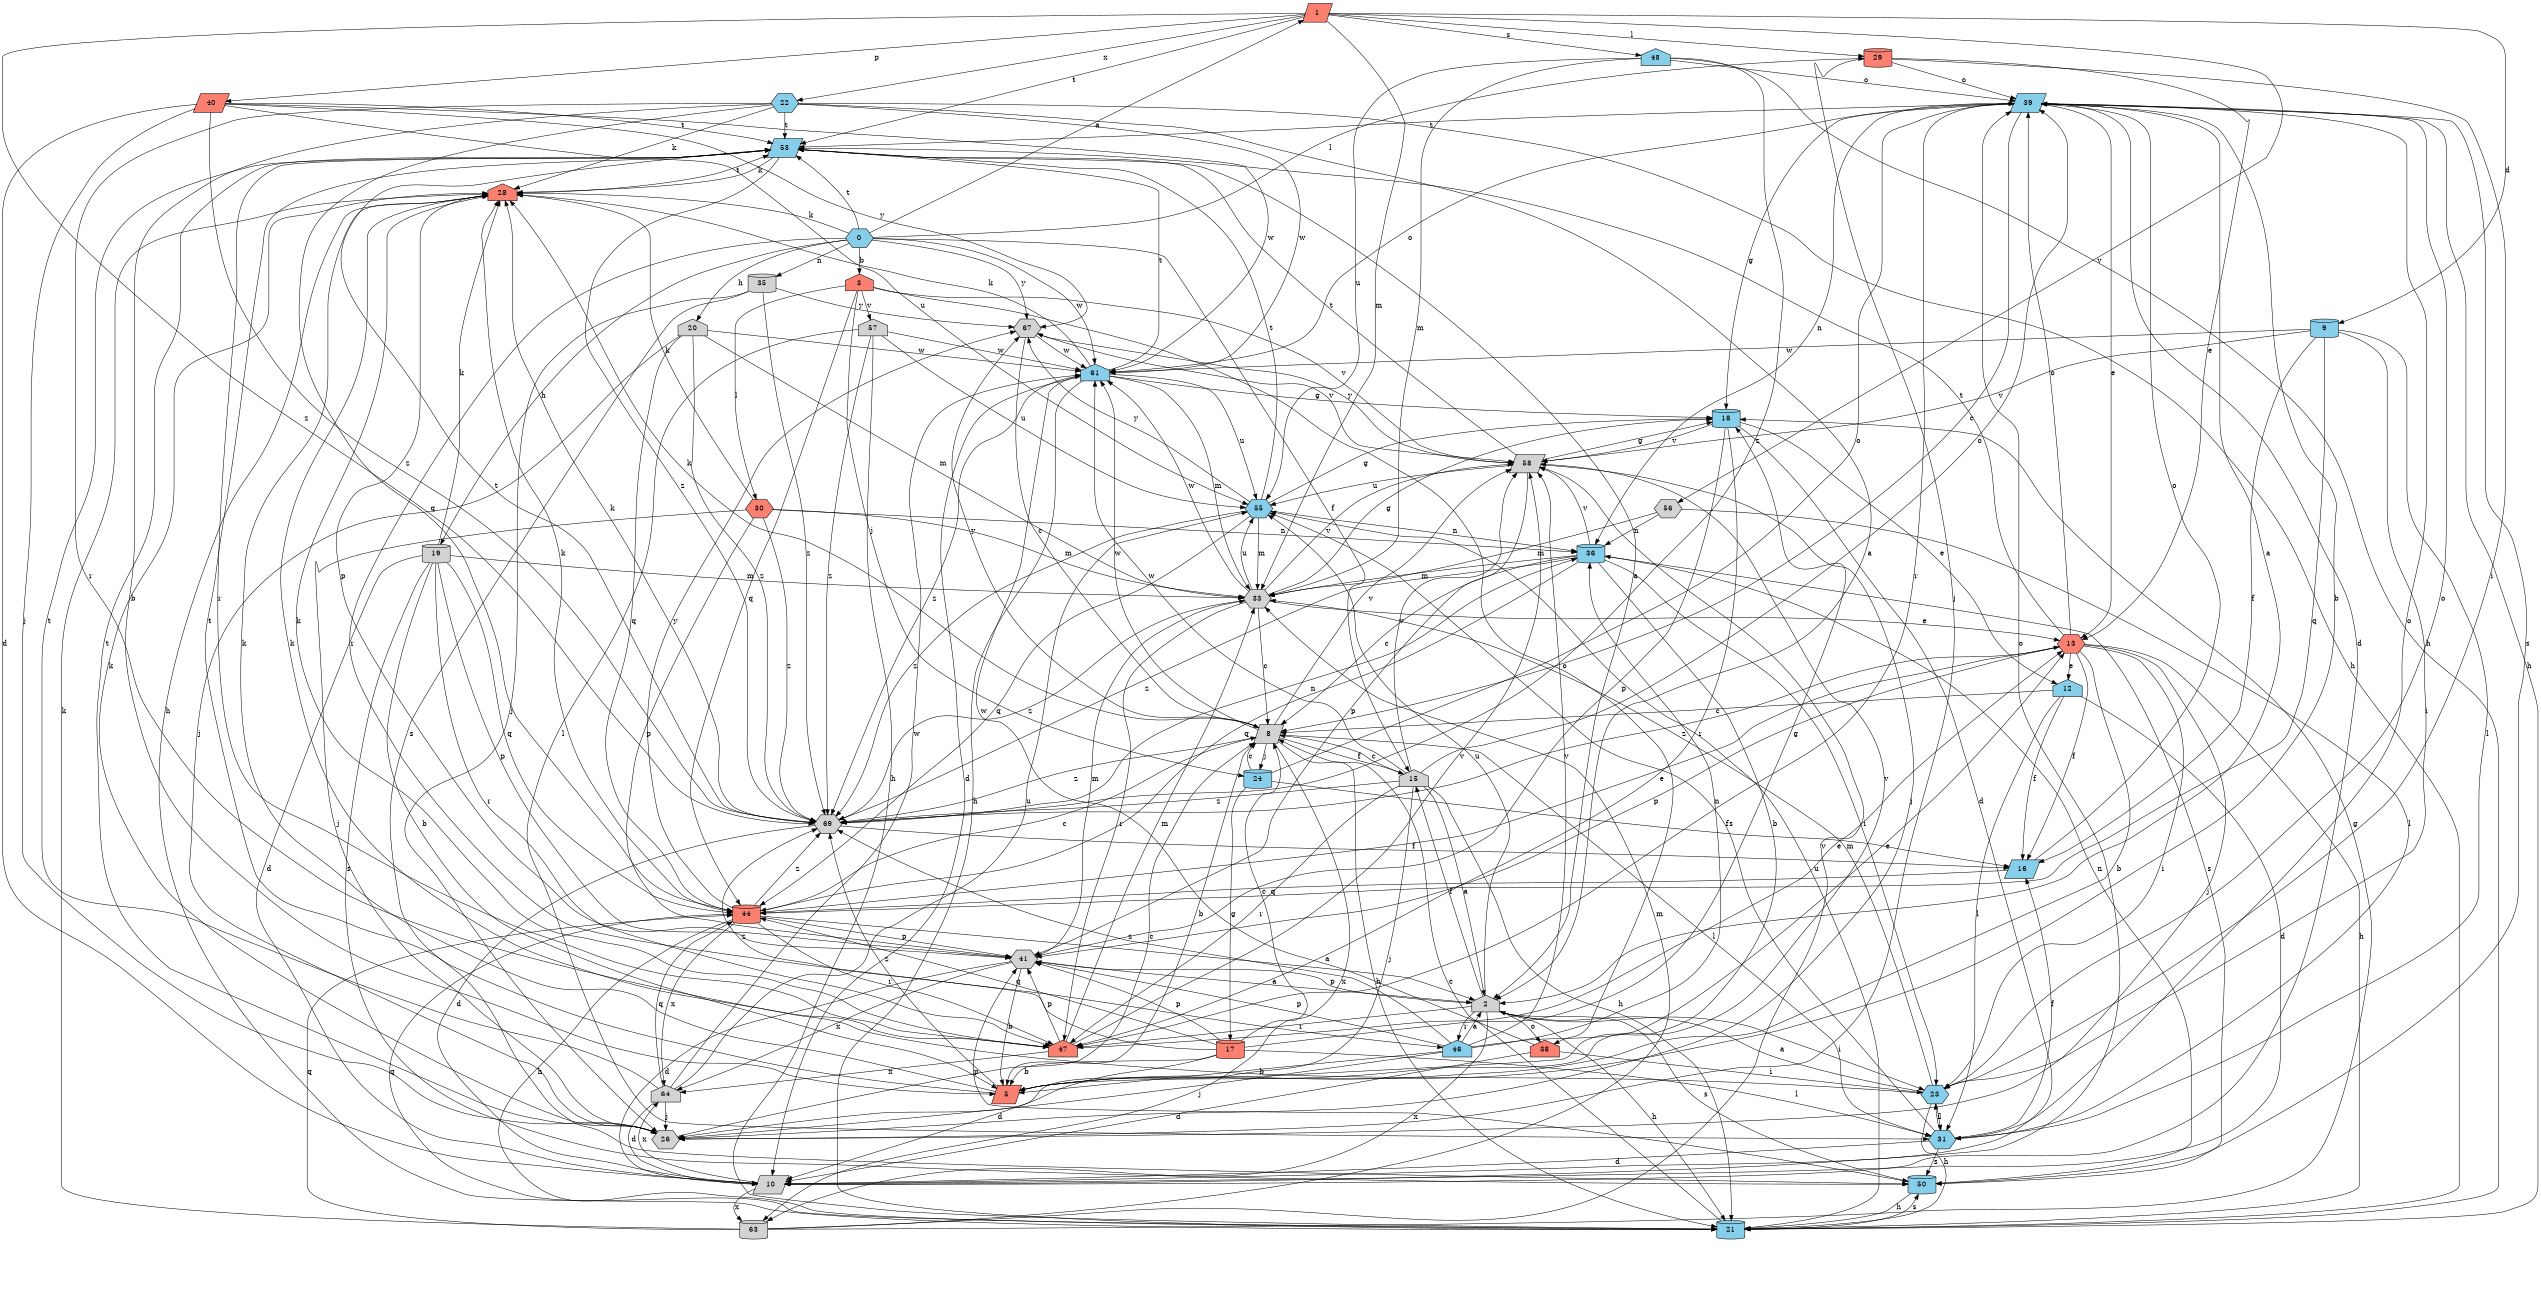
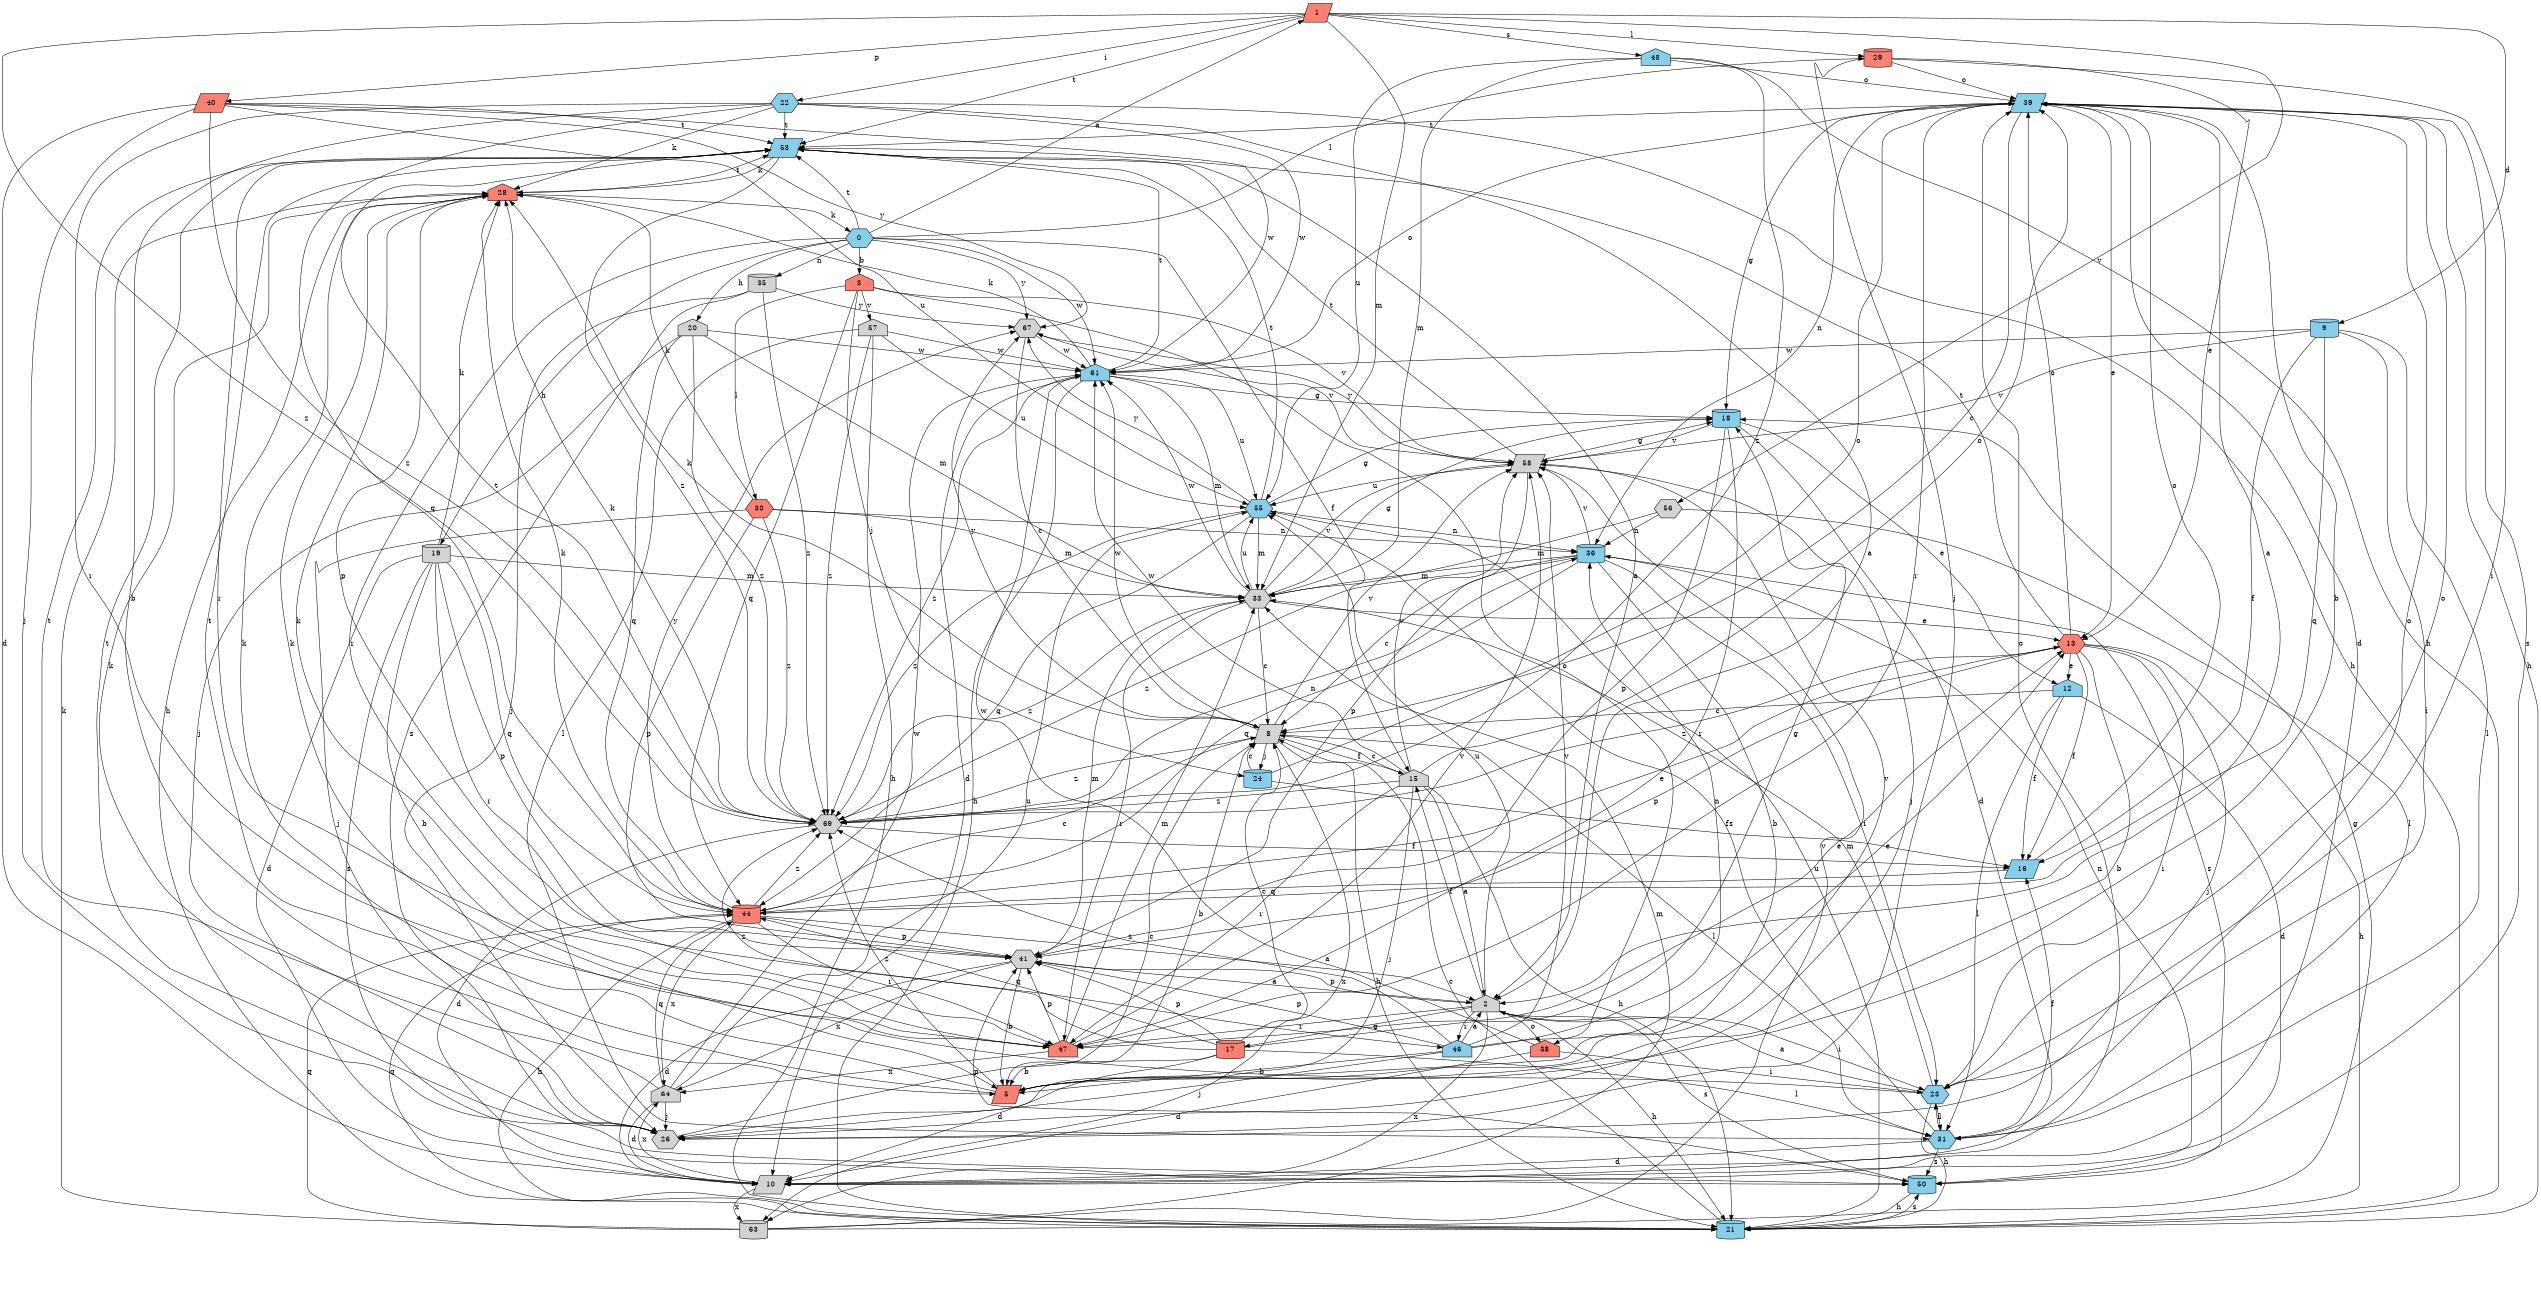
(1106, 58) -> (1106, 58)
(688, 200) -> (684, 201)
(1231, 909) -> (1383, 1023)
